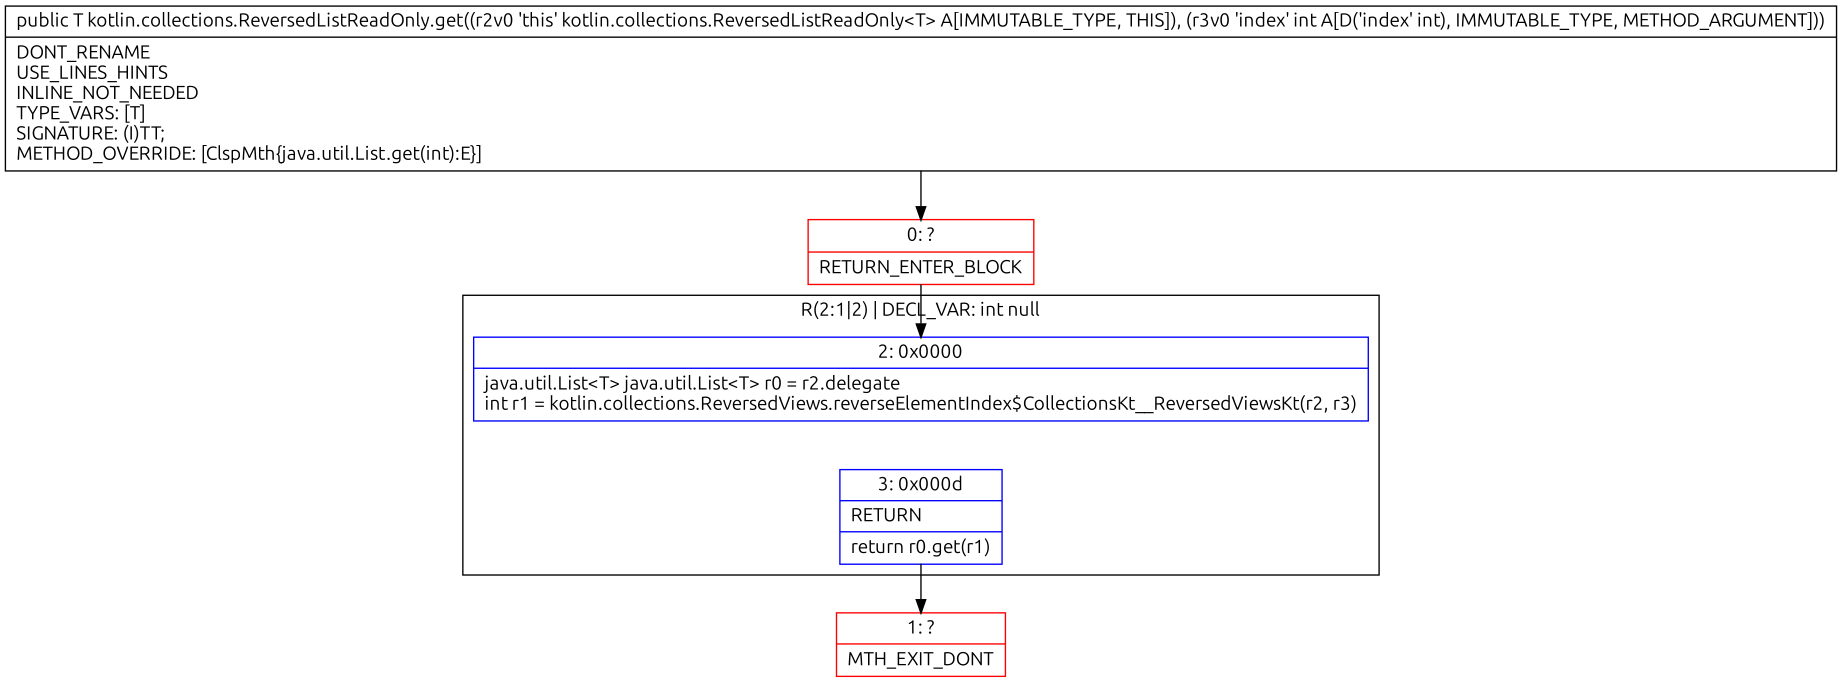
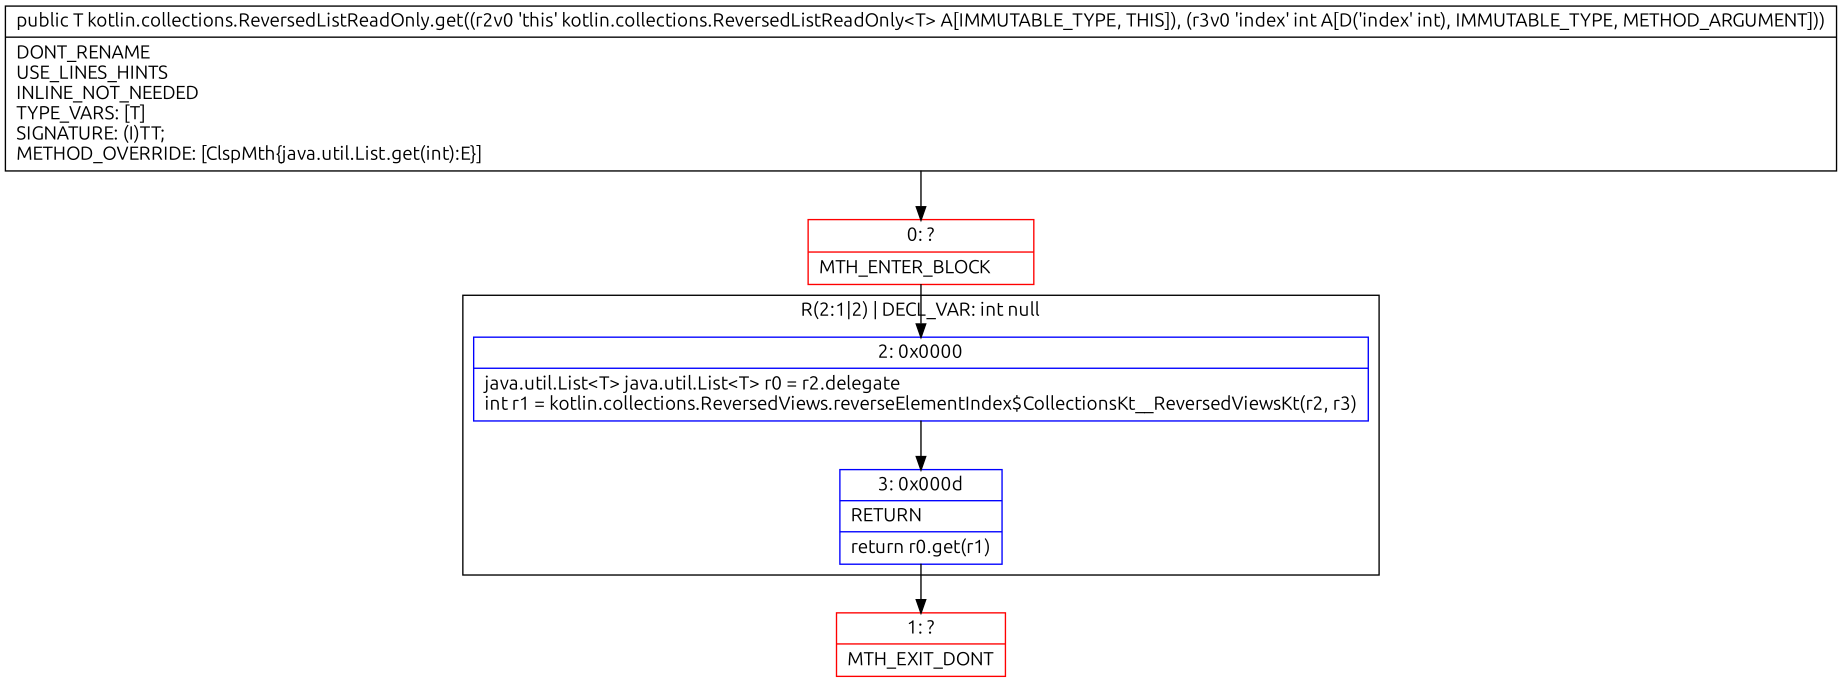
(921, 268) -> (905, 268)
none -> (921, 438)
